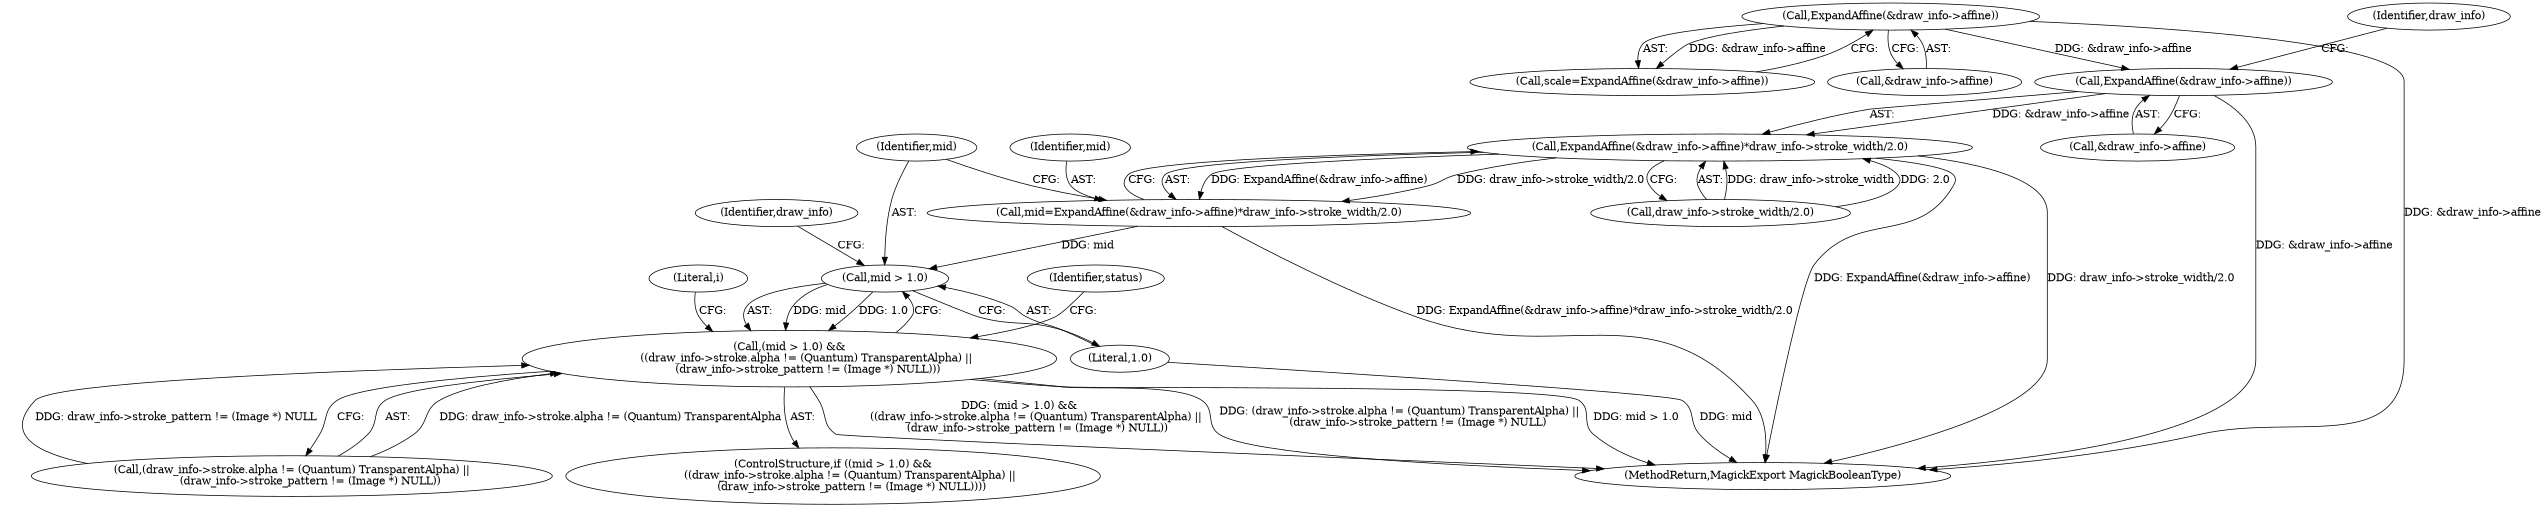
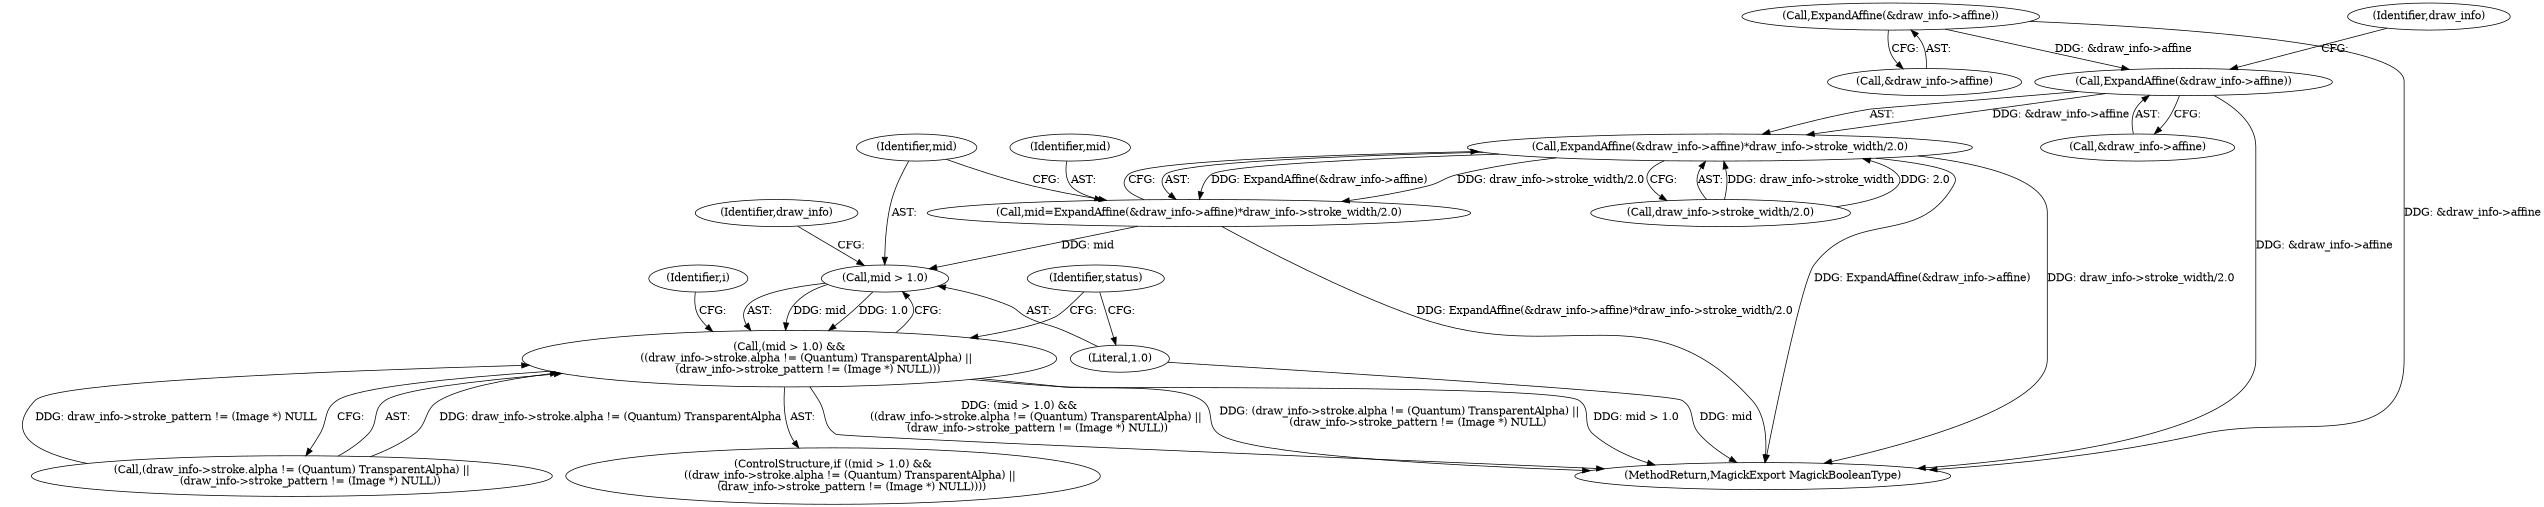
(1642, 82) -> none
(698, 279) -> (698, 279)
(1002, 322) -> (1107, 315)
